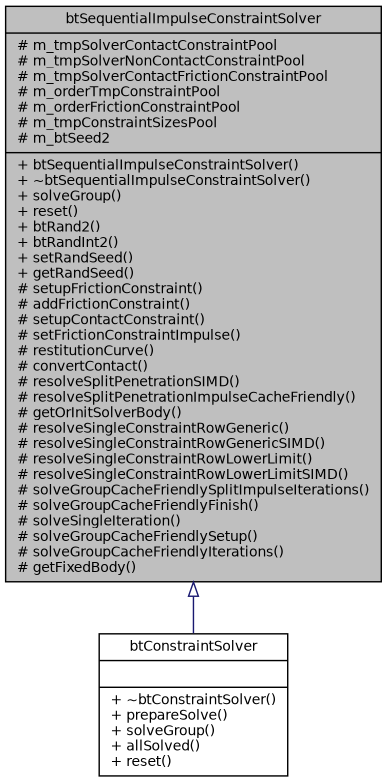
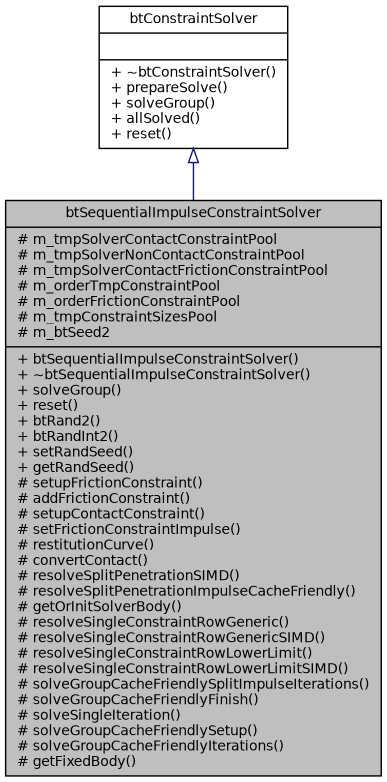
(193, 615) -> (193, 181)
